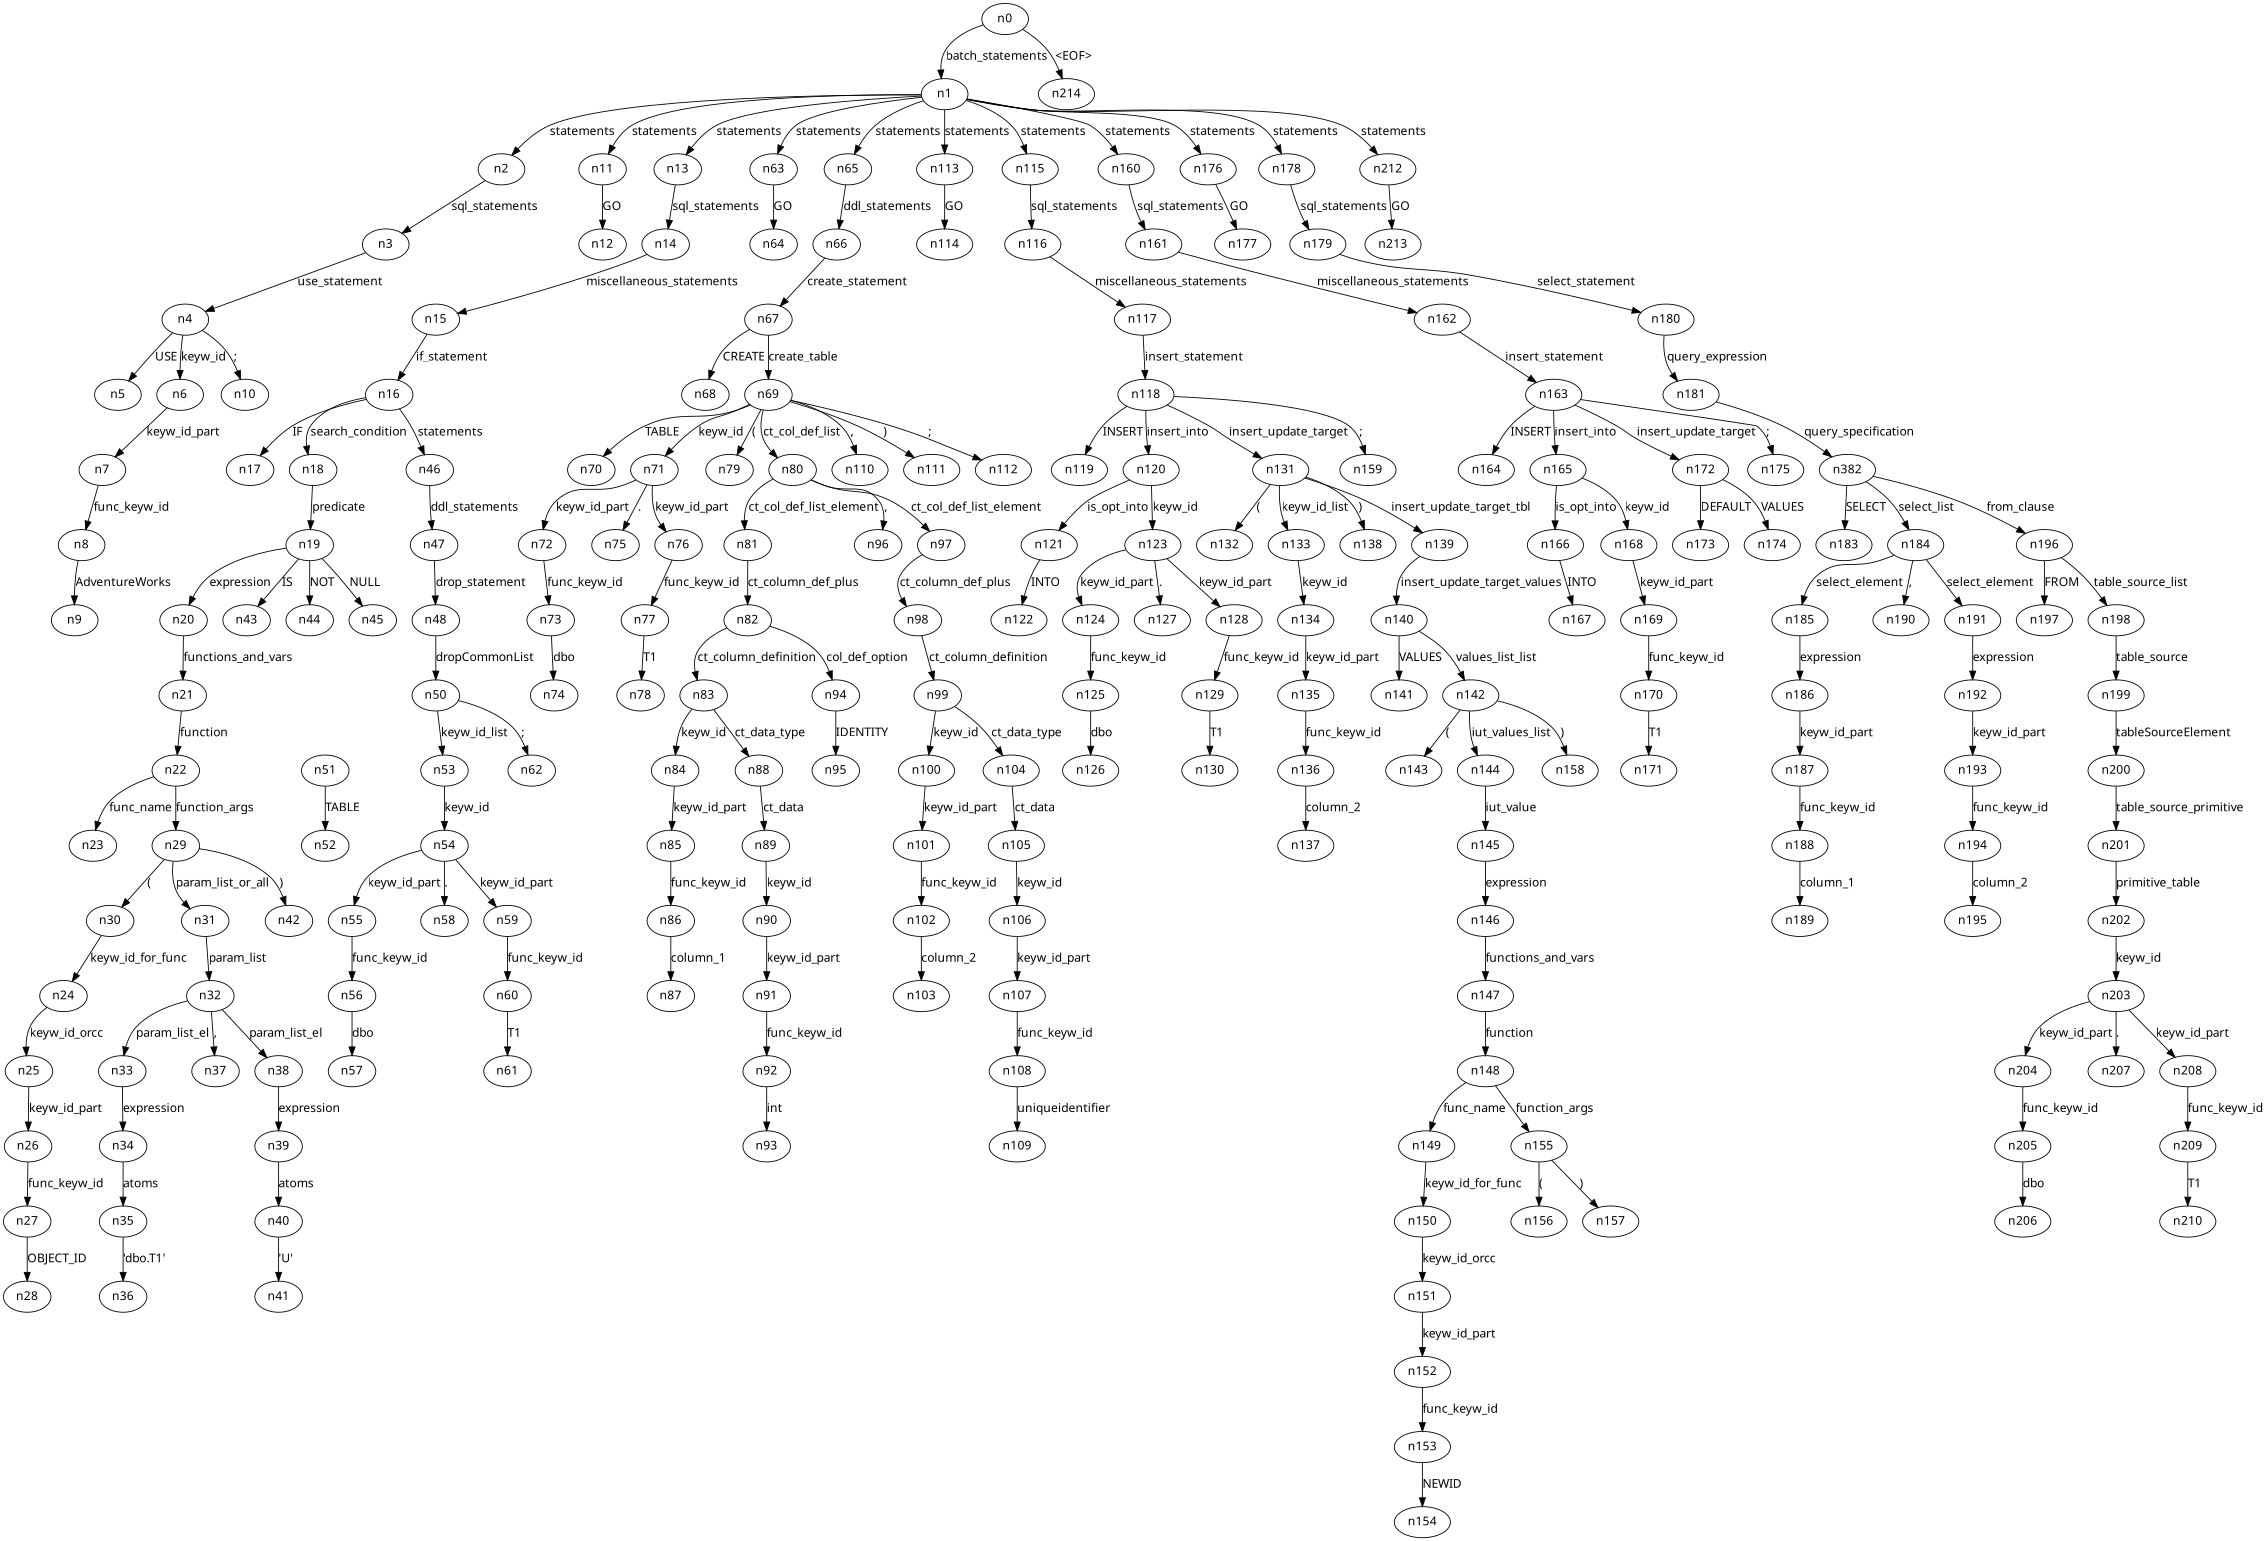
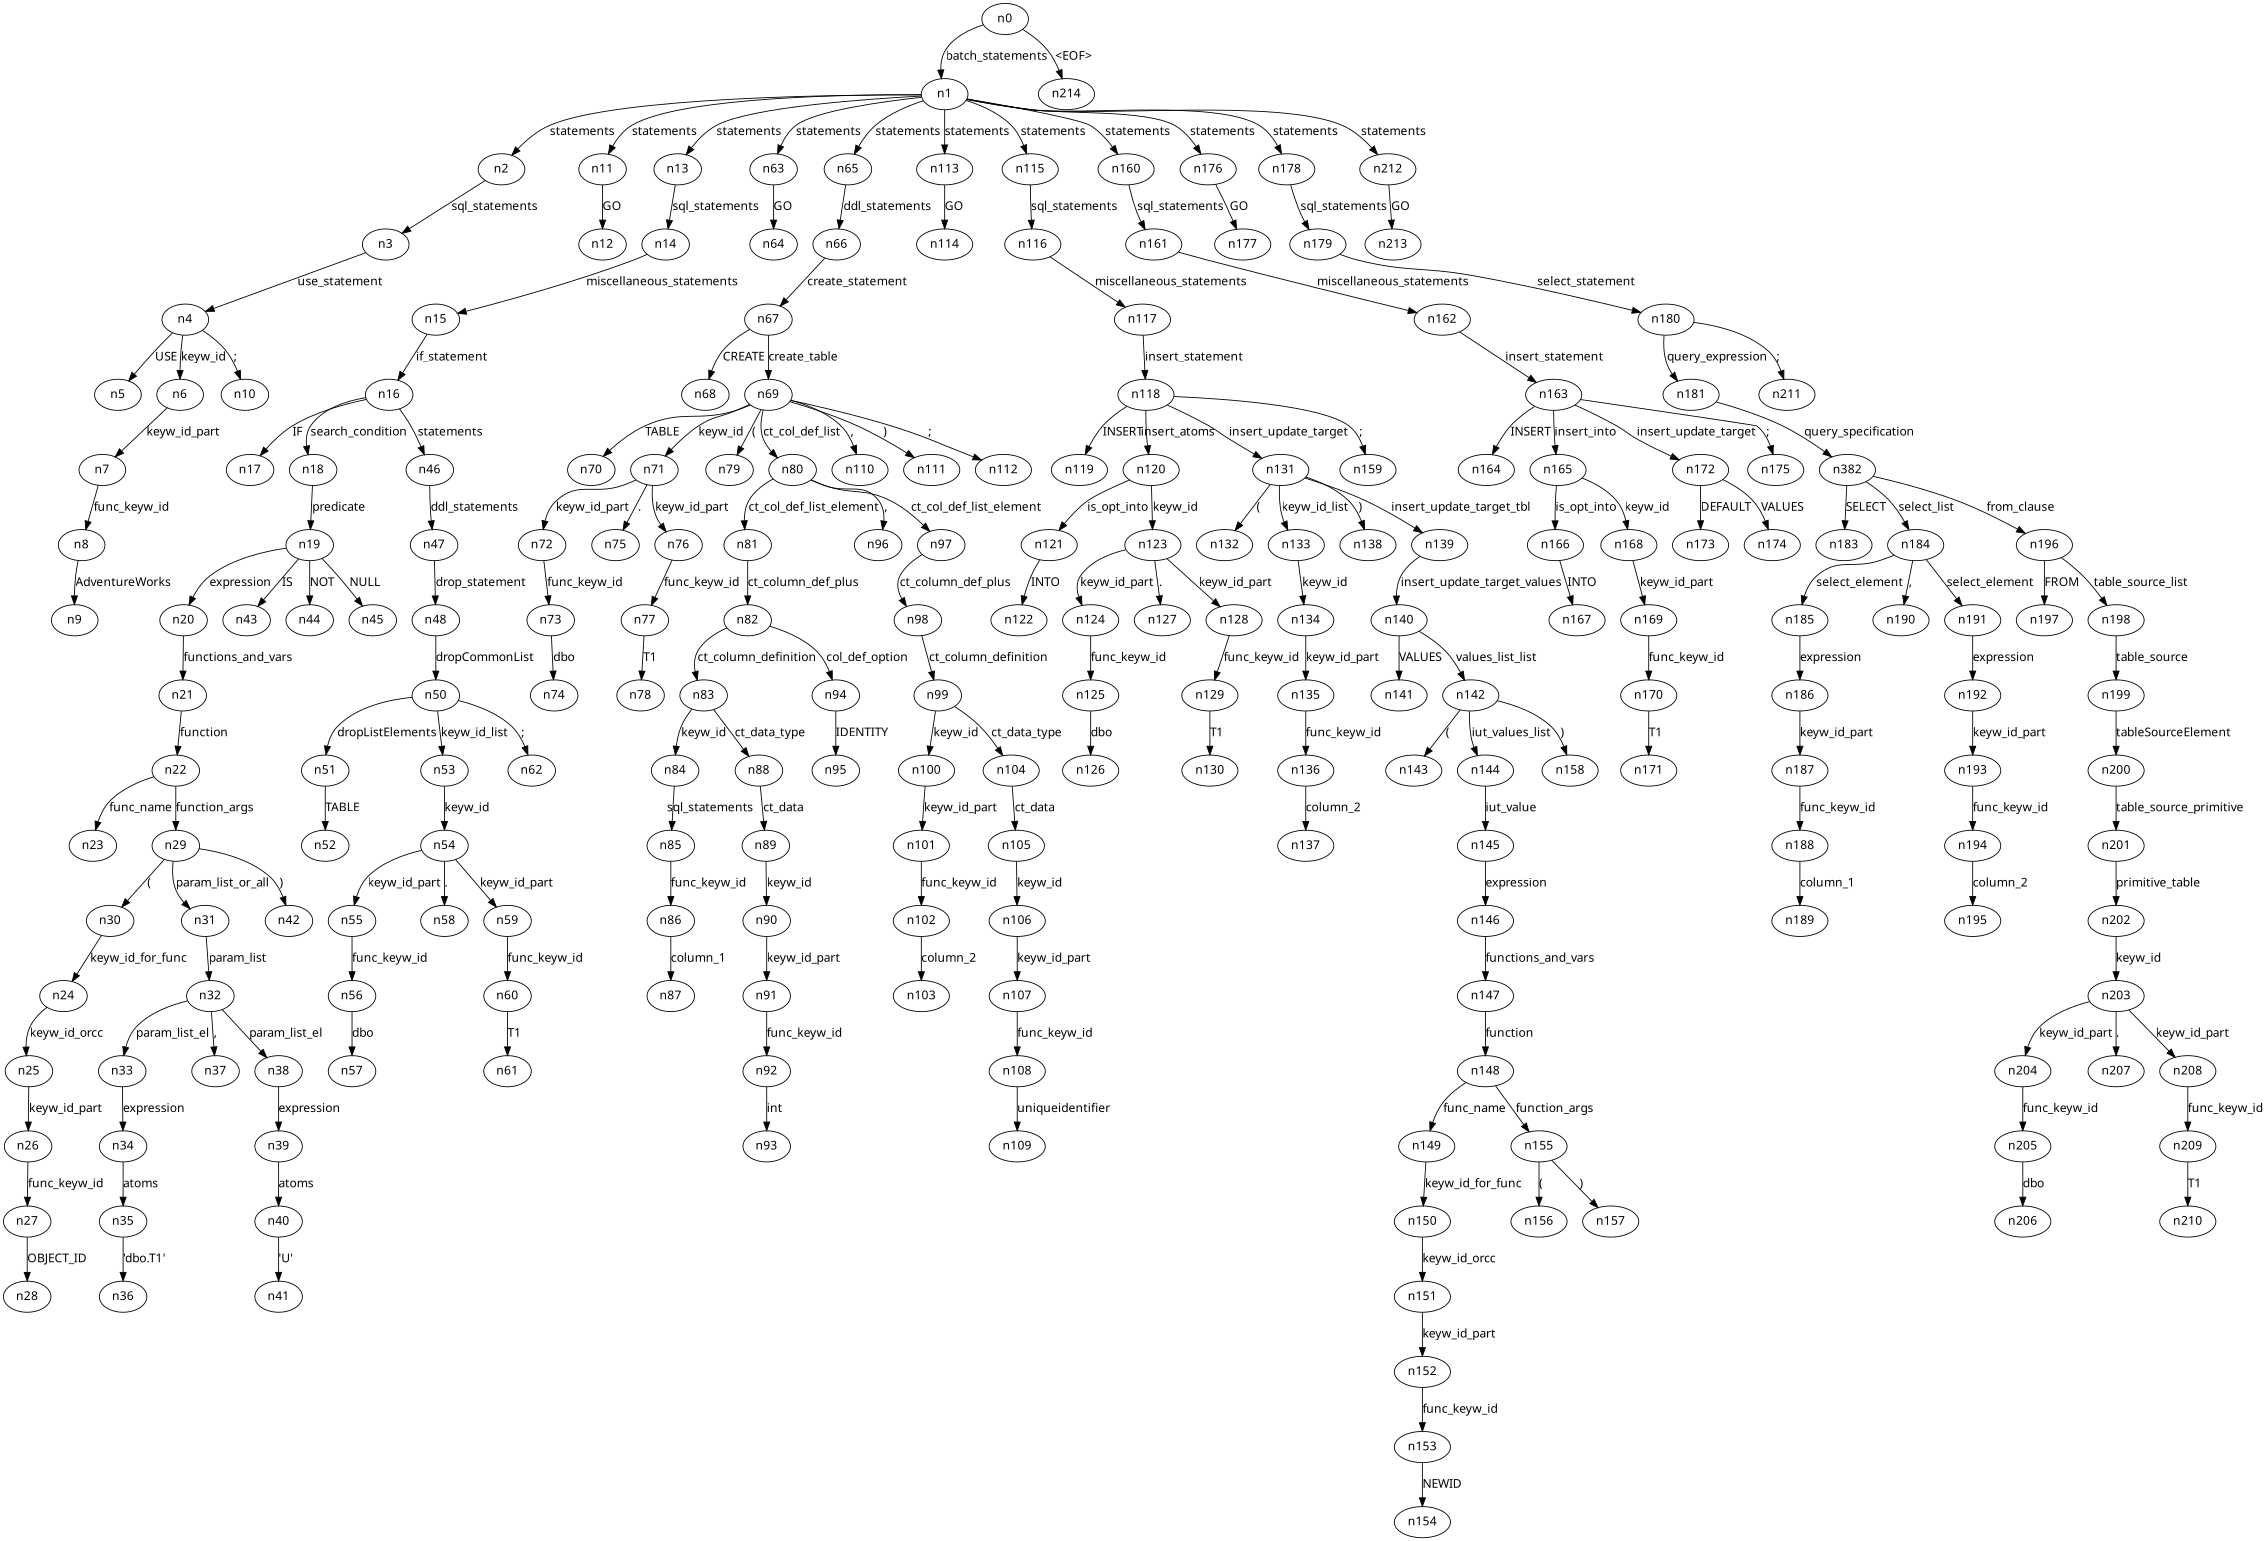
none -> (1787, 395)
(1178, 432) -> (1178, 432)
none -> (362, 710)
(710, 808) -> (710, 808)
